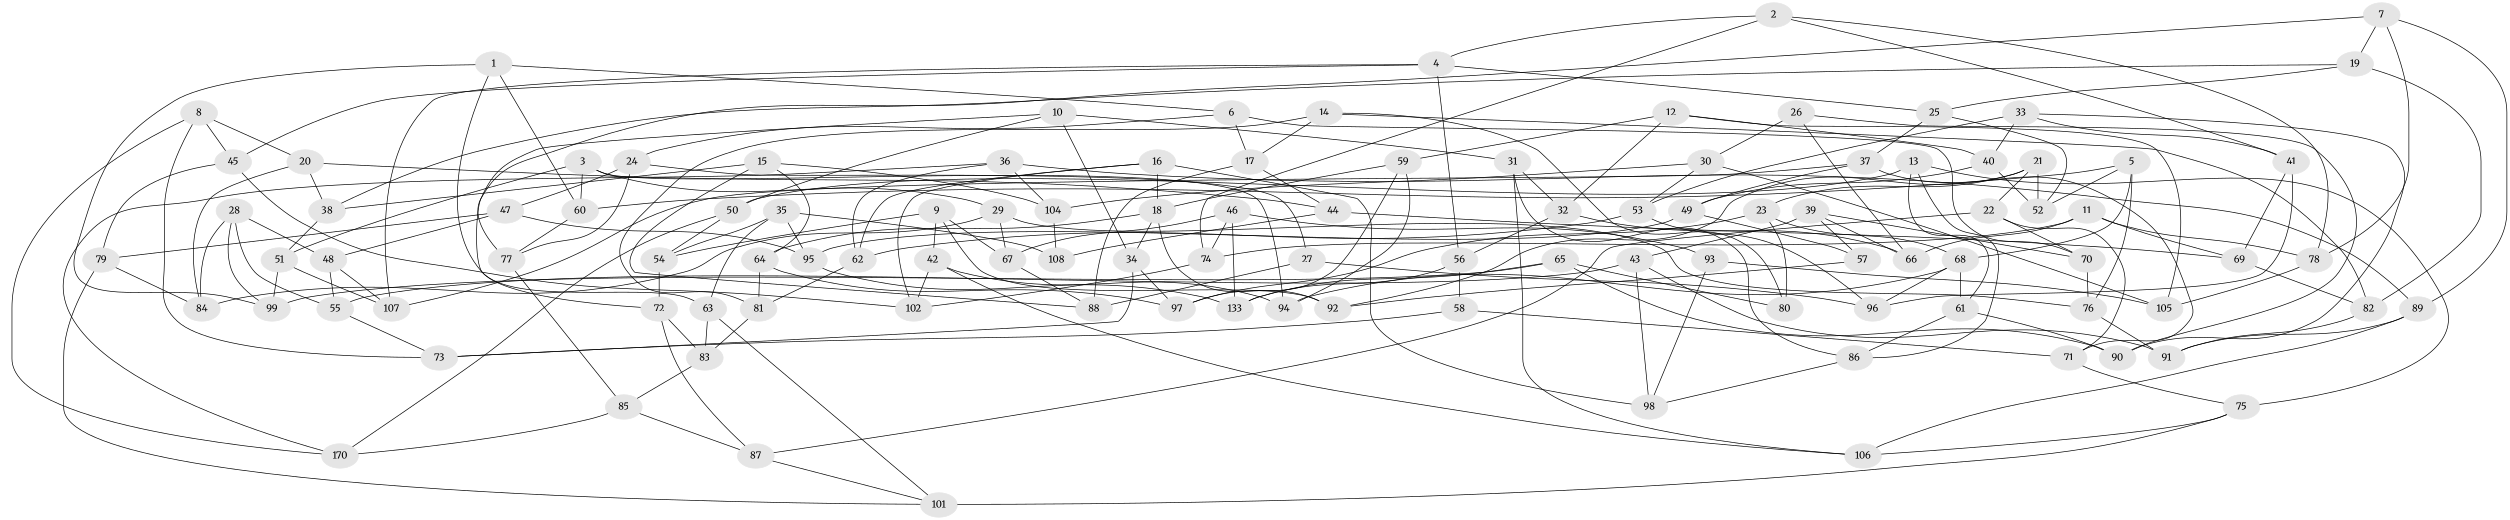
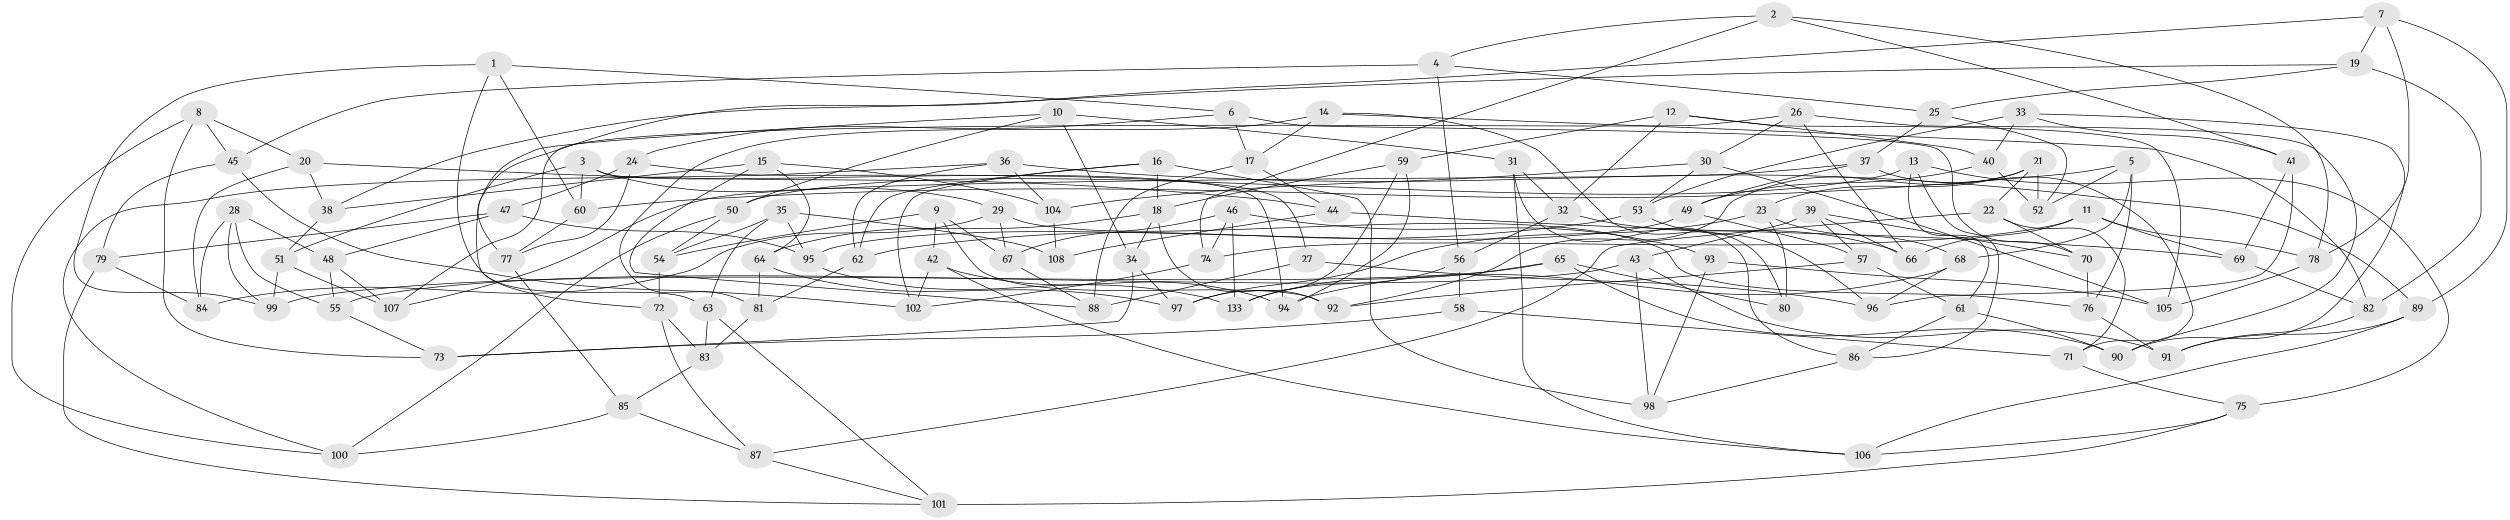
(820, 72) -> (1053, 126)
(1960, 285) -> (1908, 283)
(340, 456) -> (340, 456)
